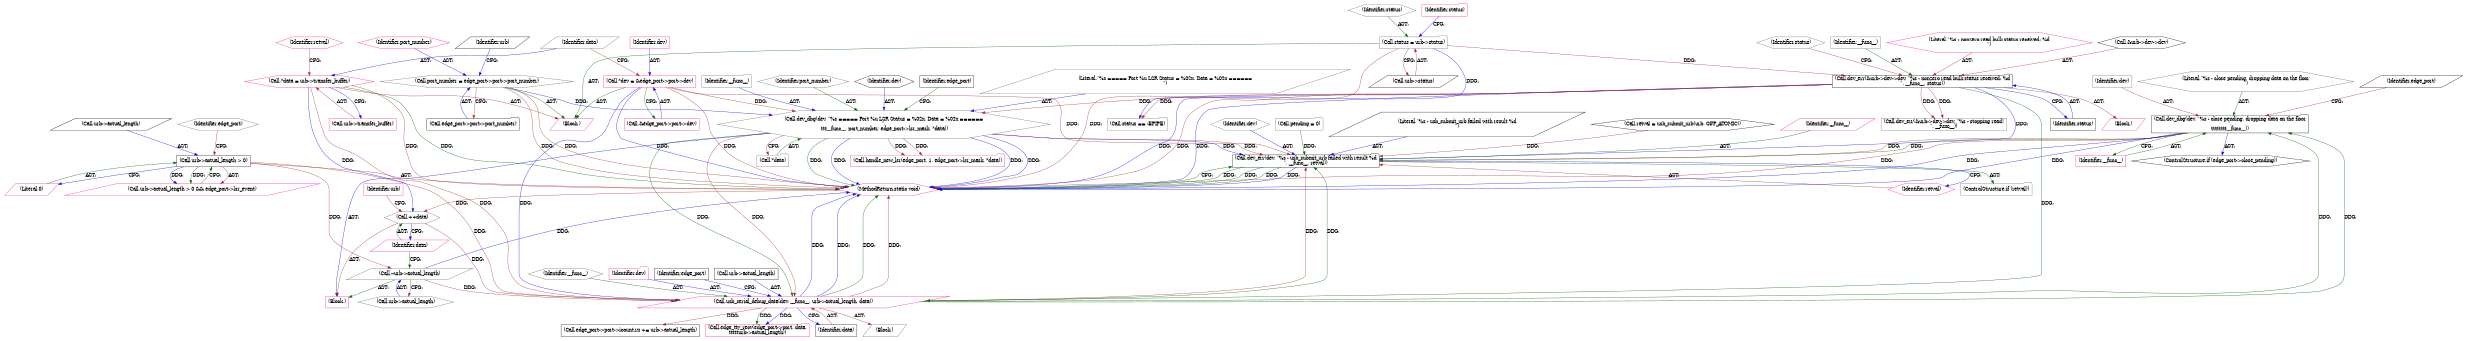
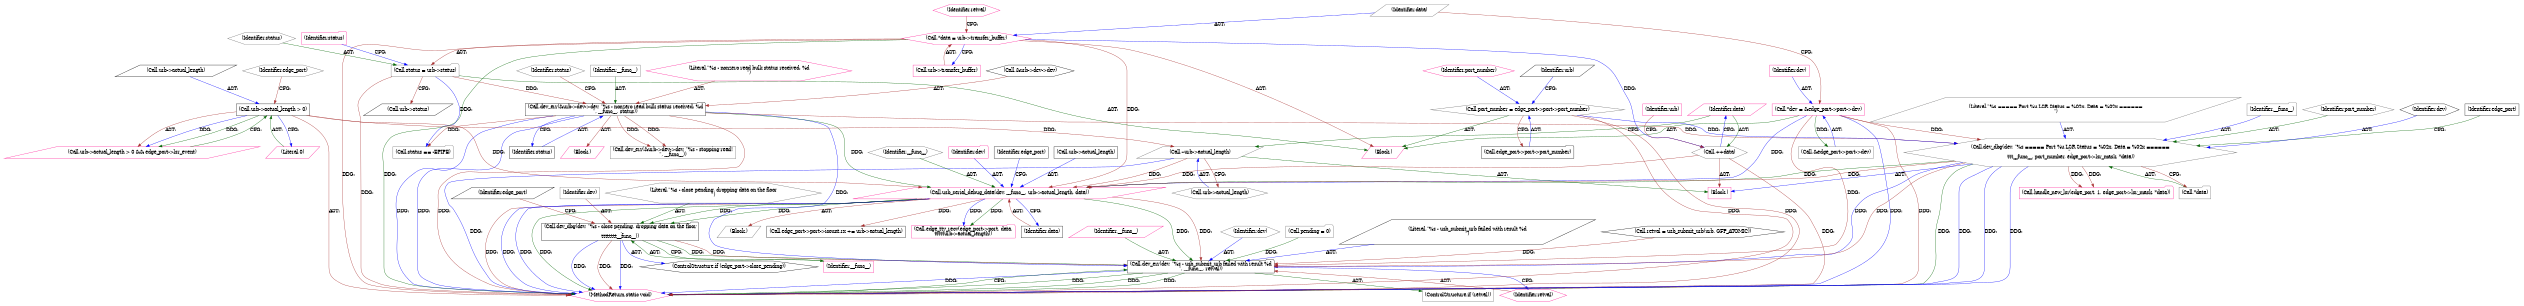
(1417, 64) -> (668, 42)
(652, 102) -> (1823, 130)
(662, 124) -> (1836, 153)
(633, 193) -> (1329, 290)
